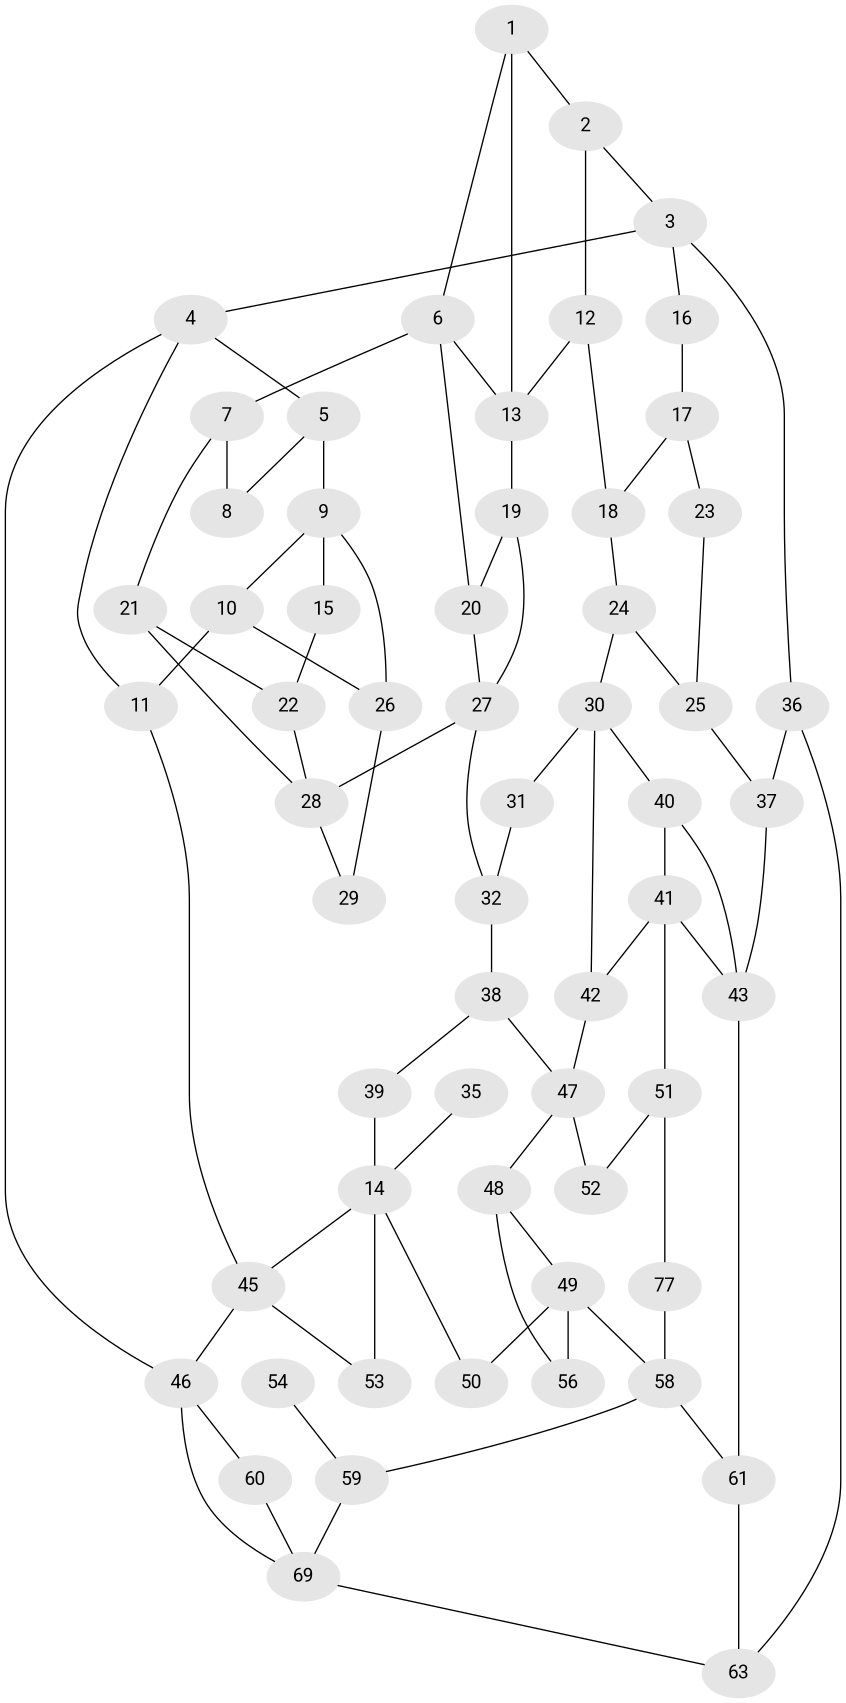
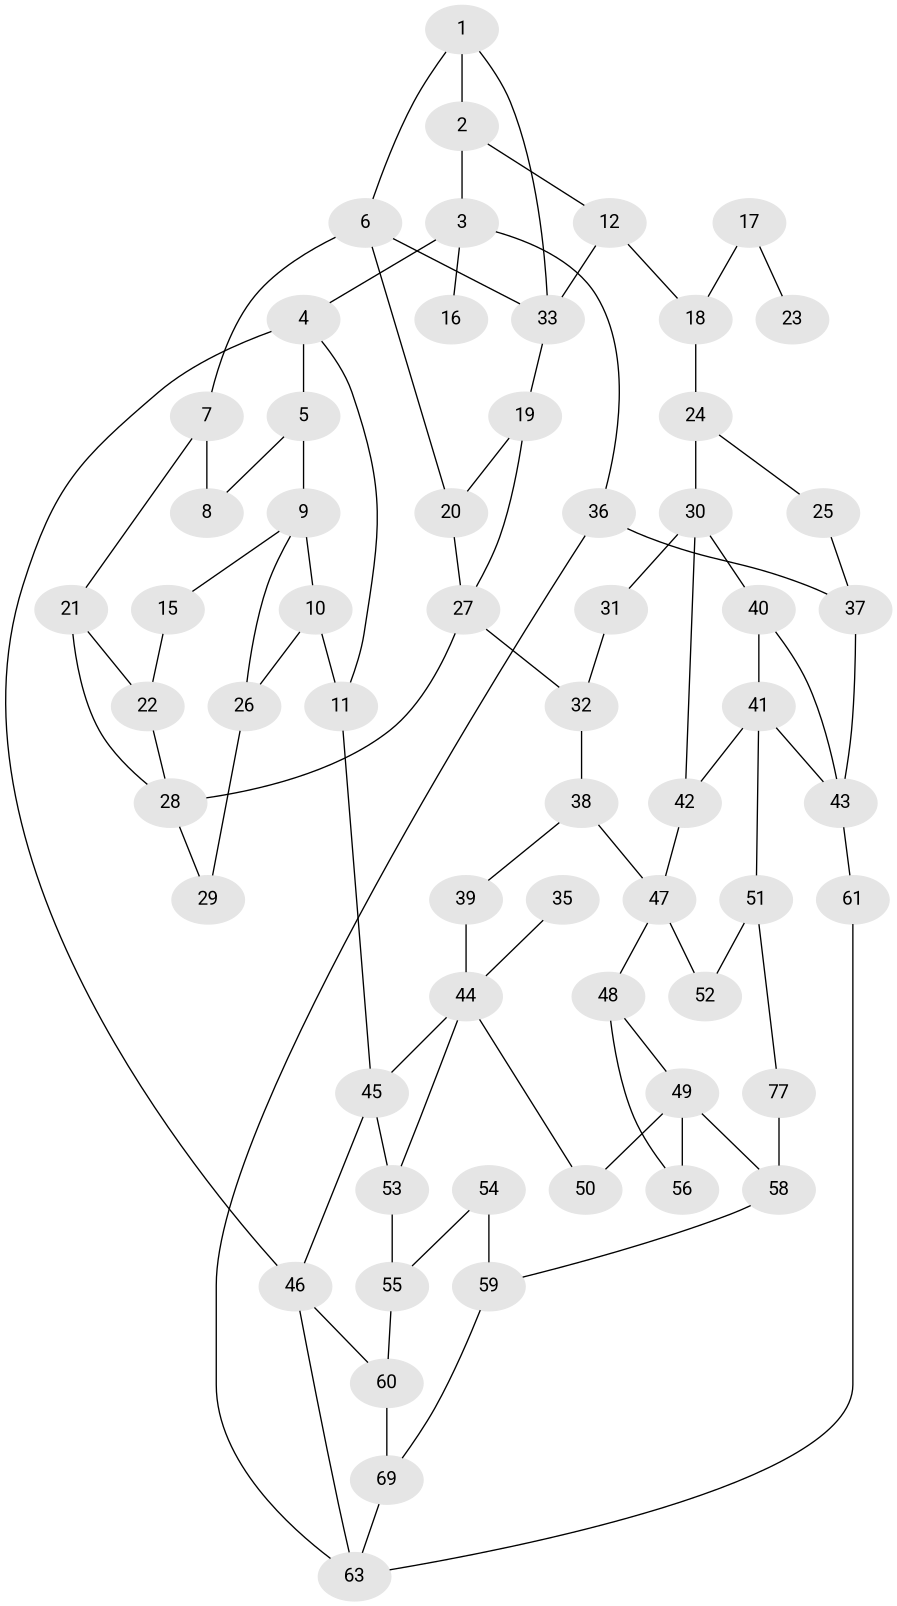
(682, 368) -> none
(512, 416) -> (548, 320)
(700, 610) -> none
(375, 1190) -> (466, 997)
none -> (392, 1287)
(702, 1432) -> none
(204, 1499) -> (324, 1432)
